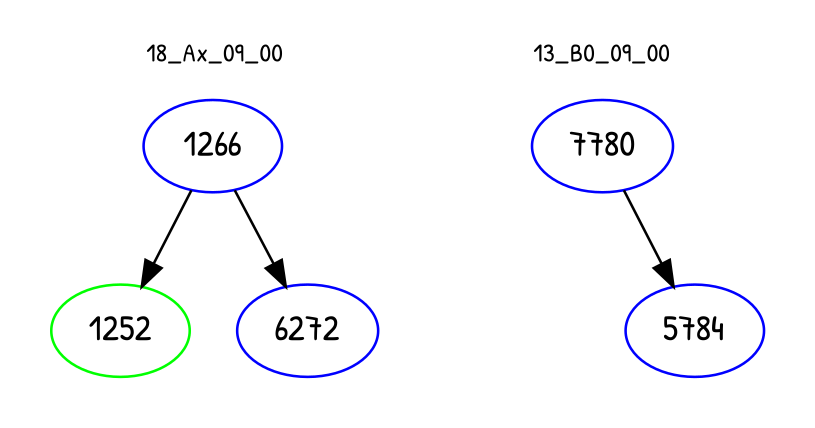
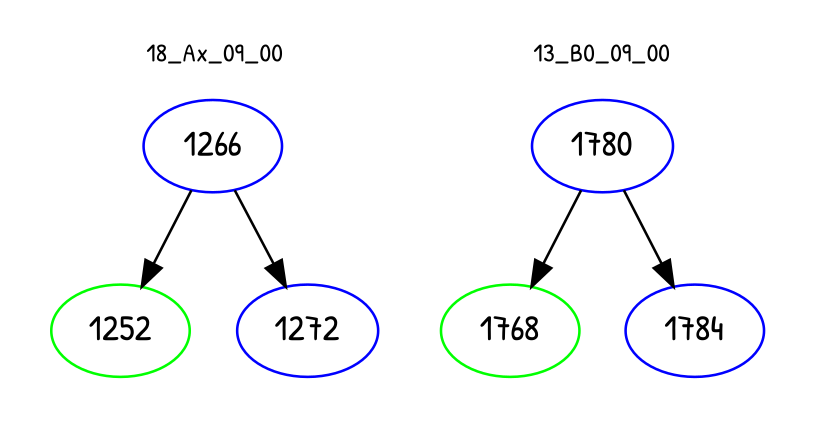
(603, 146) -> (603, 146)
(308, 331) -> (308, 331)
none -> (510, 331)
(695, 331) -> (695, 331)
